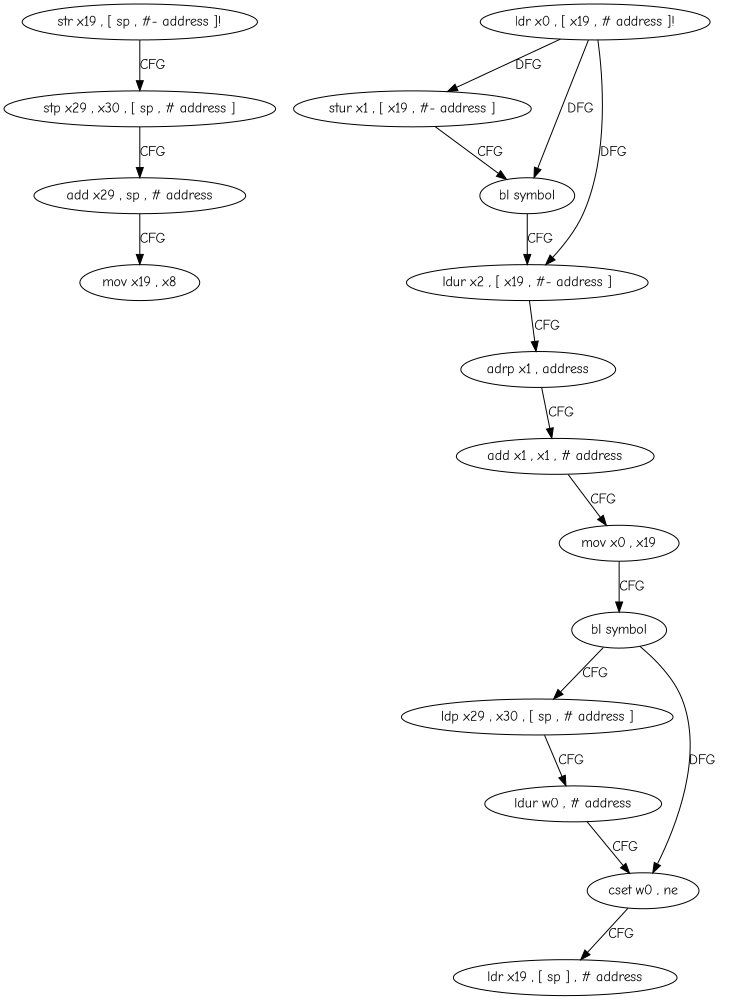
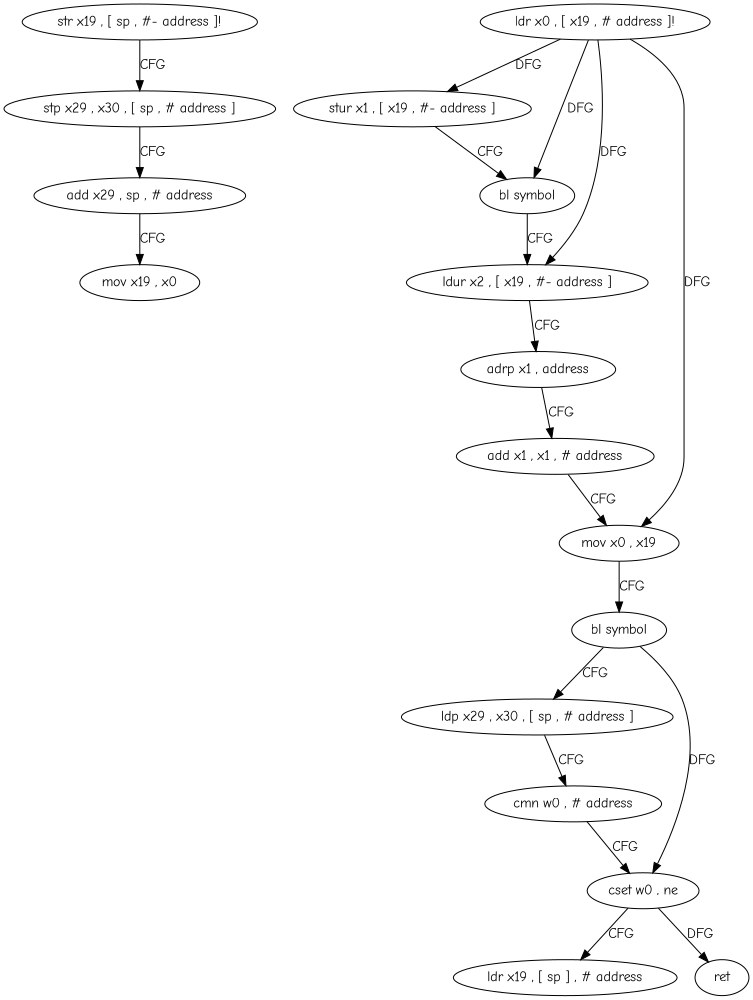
none -> (684, 274)
(140, 283) -> (140, 283)
(573, 804) -> (573, 804)
none -> (722, 978)
